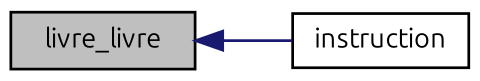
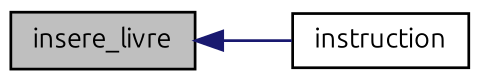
(103, 41) -> (103, 41)
